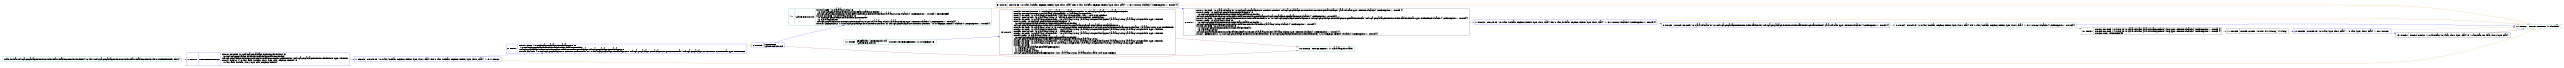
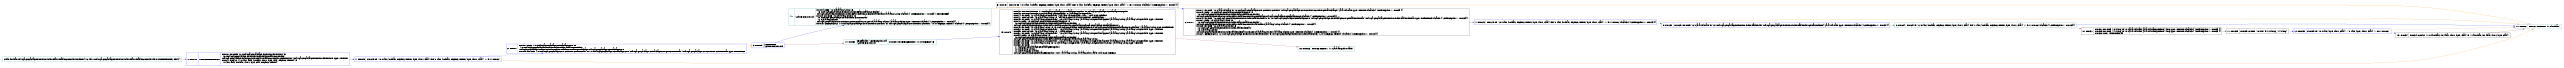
(1040, 57) -> (813, 44)
